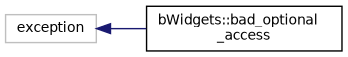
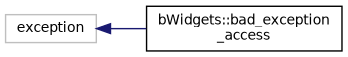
(244, 29) -> (244, 29)
